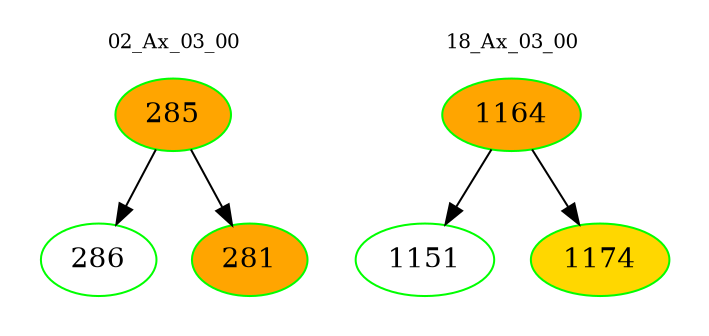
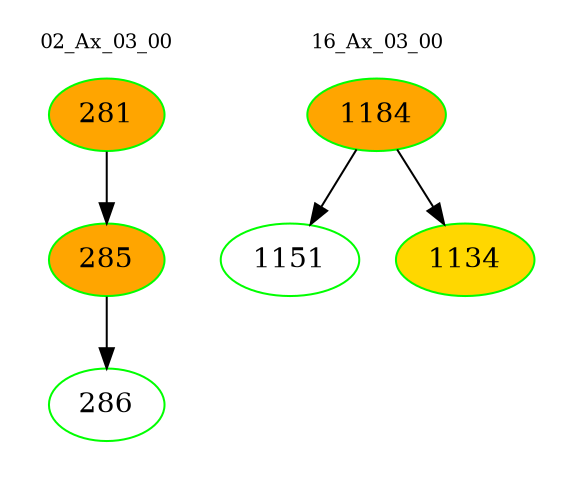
(513, 43) -> (378, 43)
(512, 115) -> (377, 115)
(207, 178) -> (107, 177)
(600, 260) -> (465, 260)
